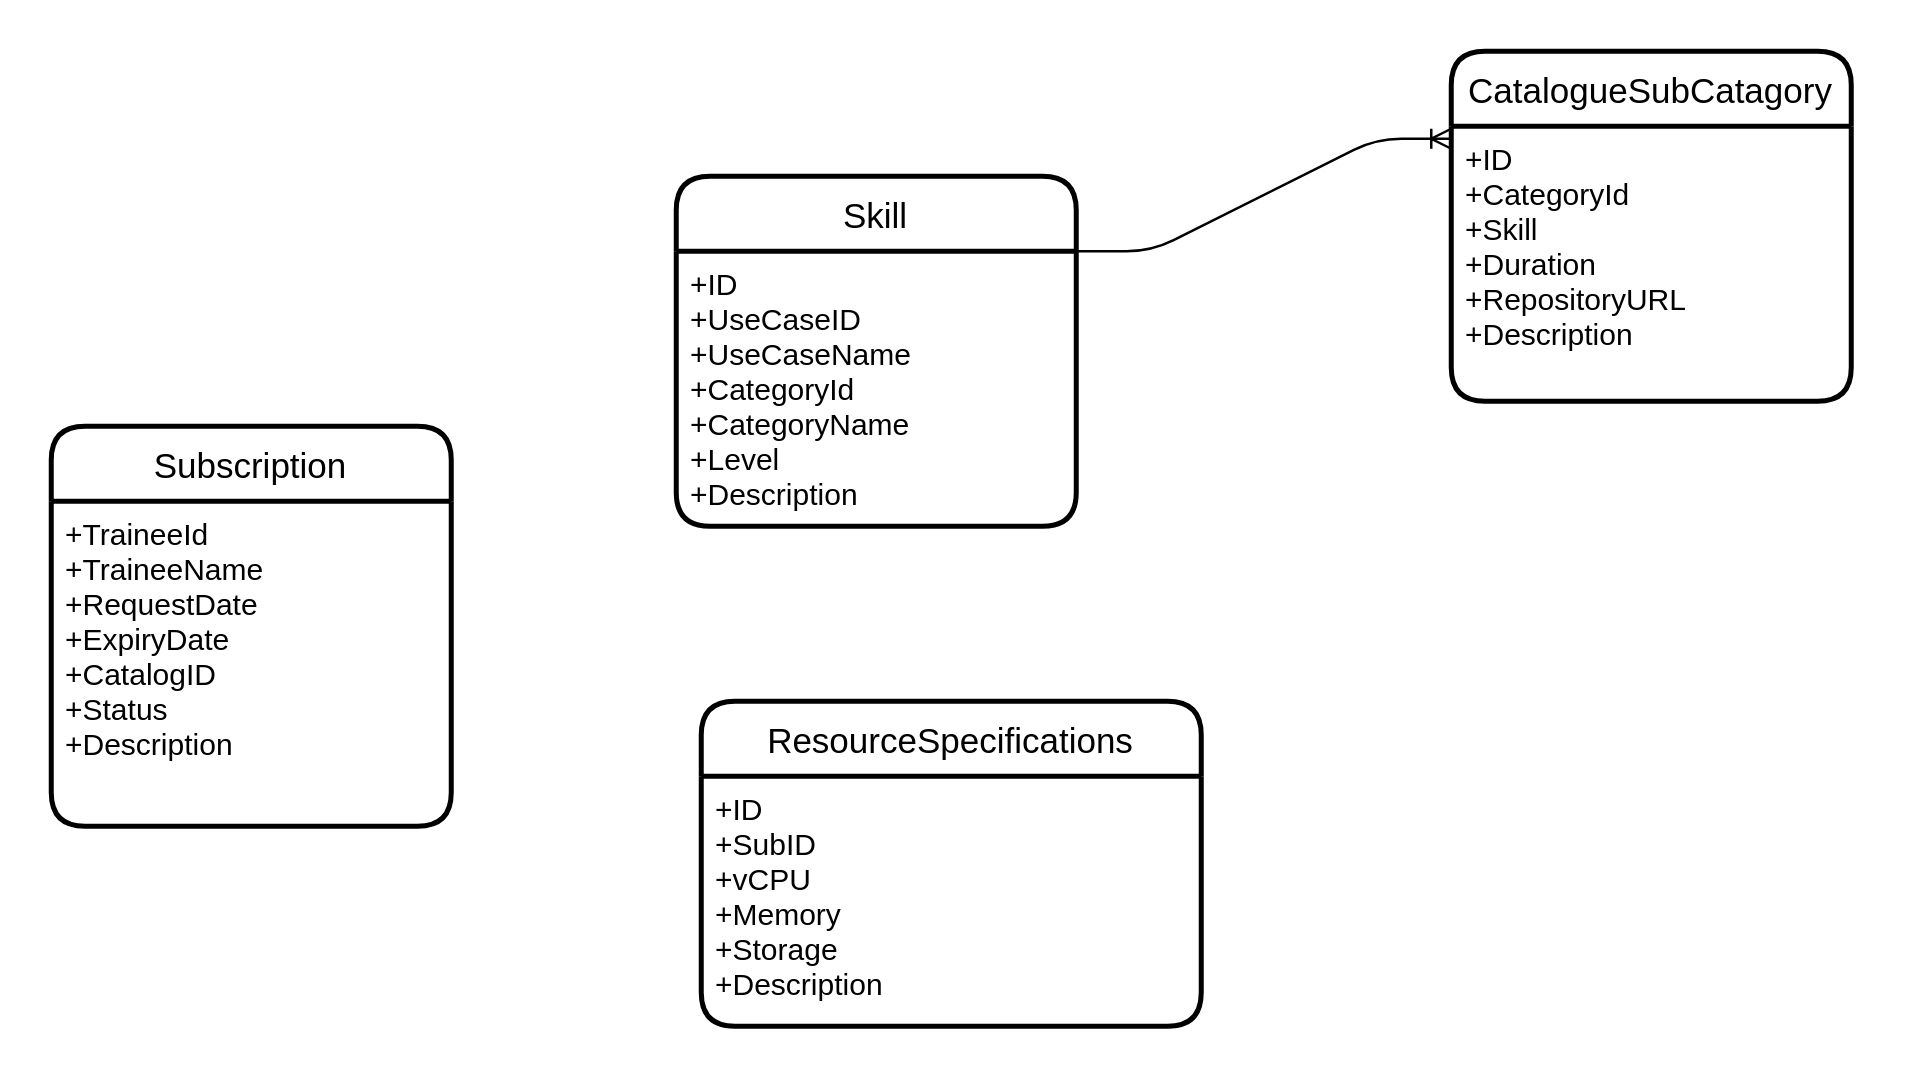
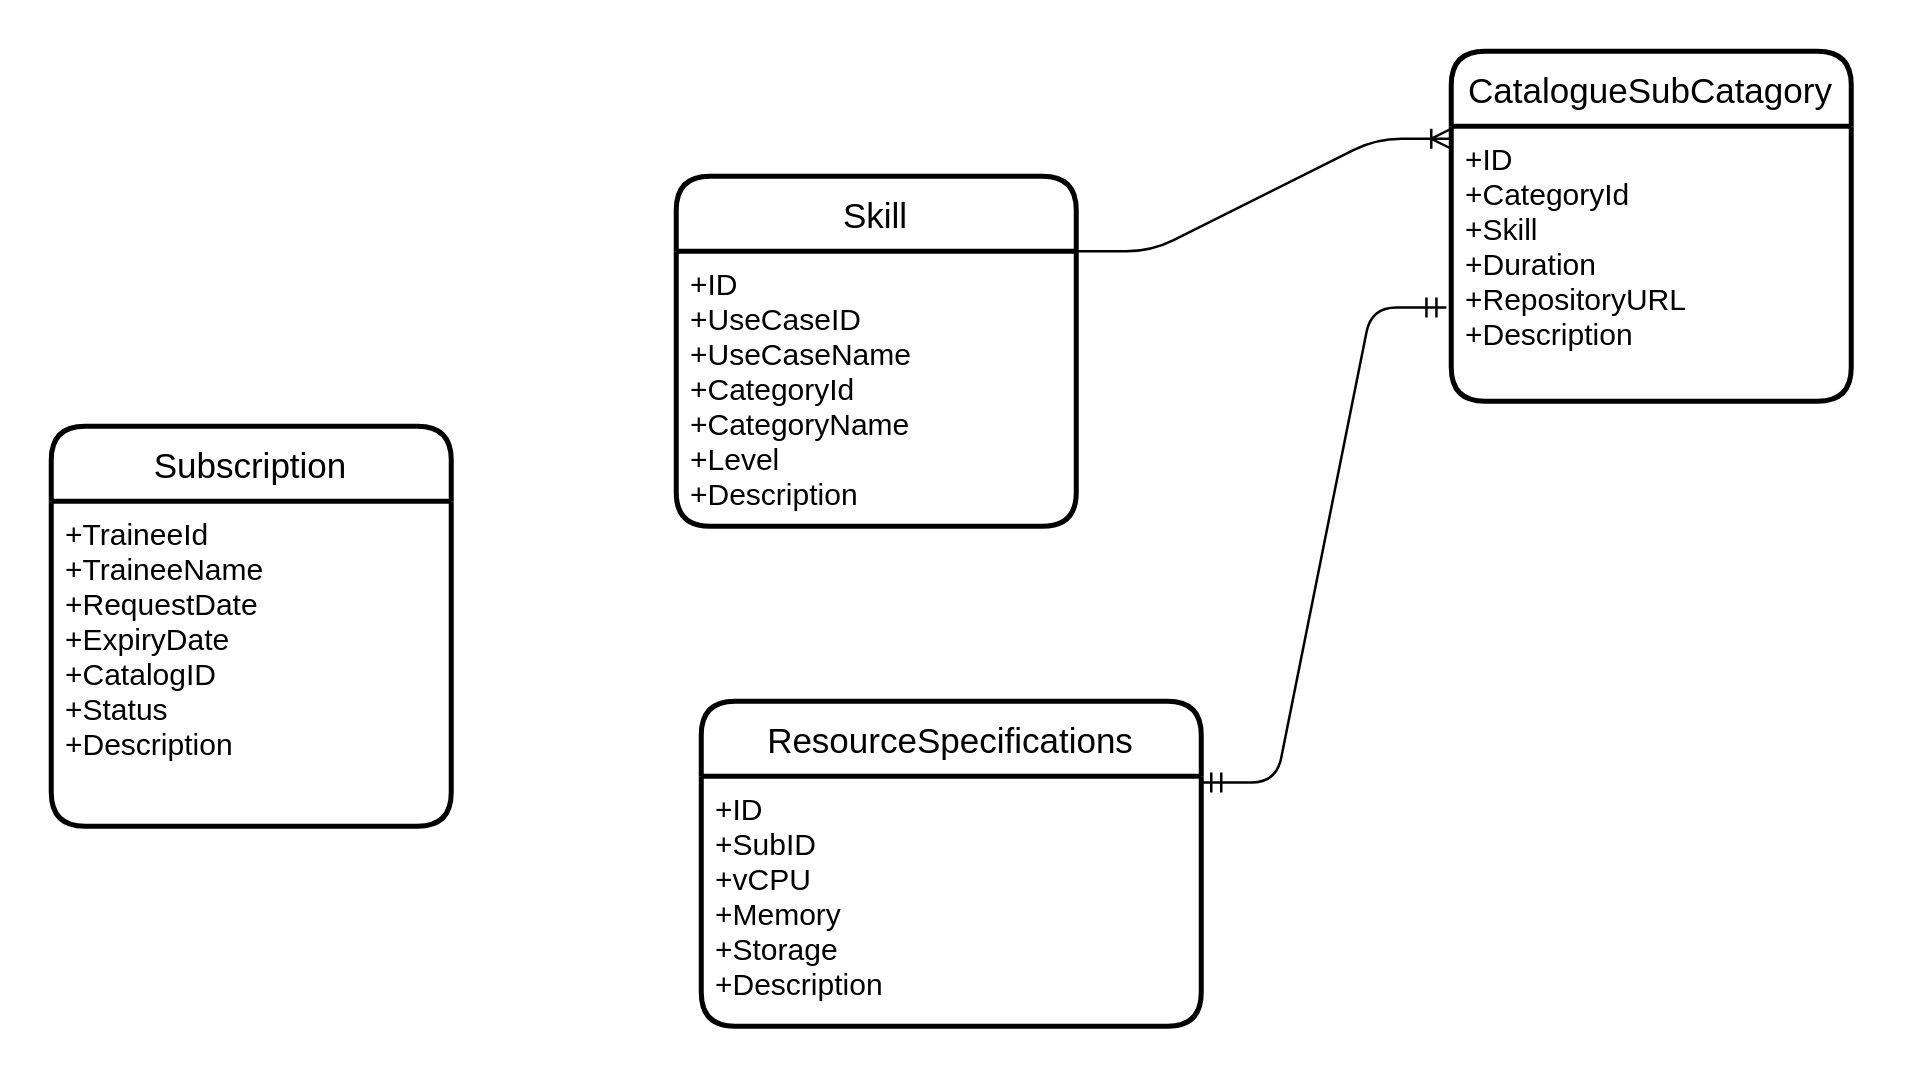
none -> (1324, 543)
